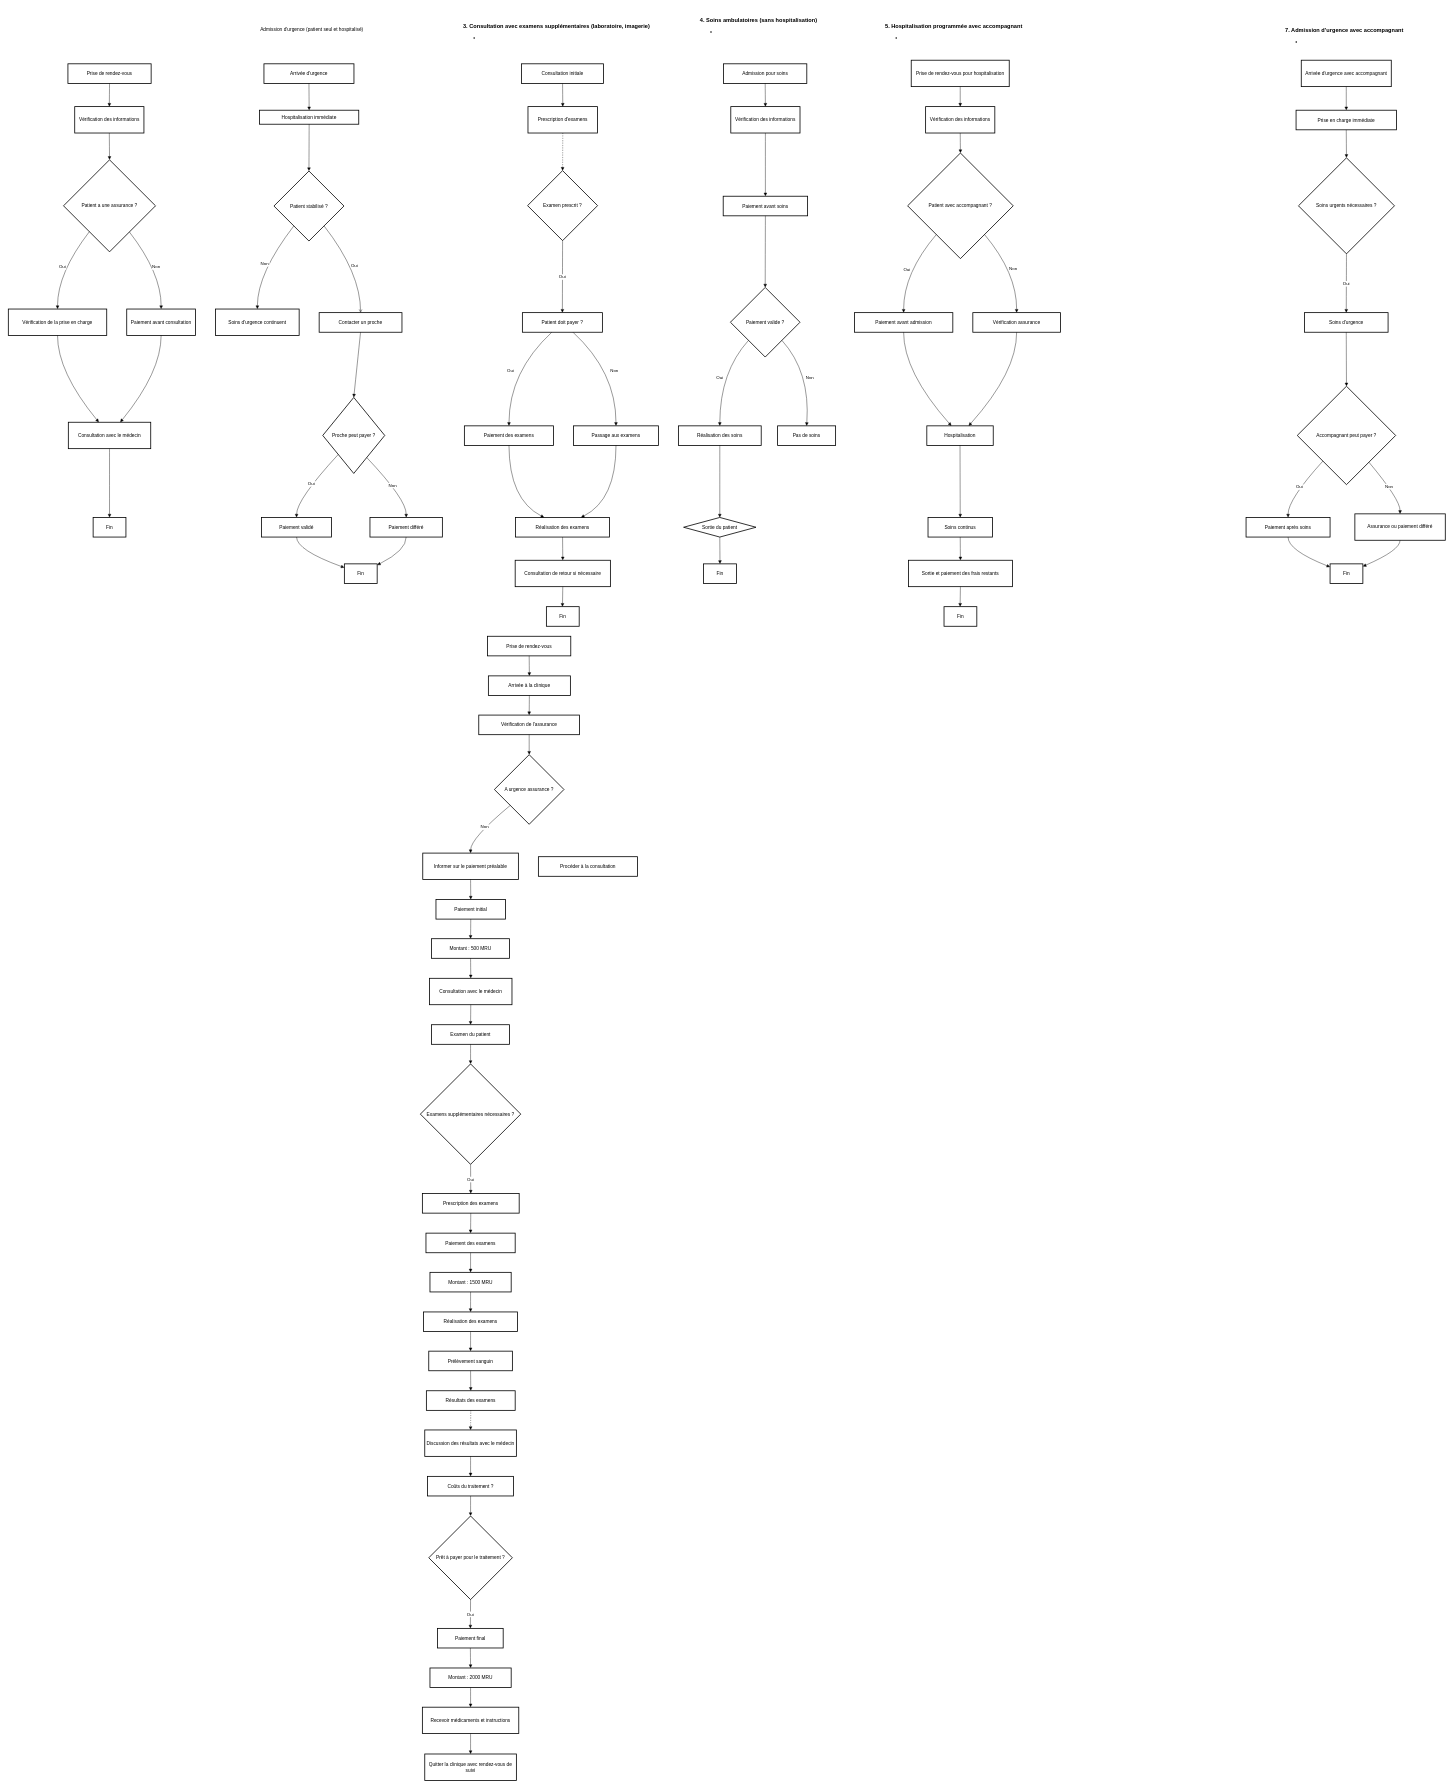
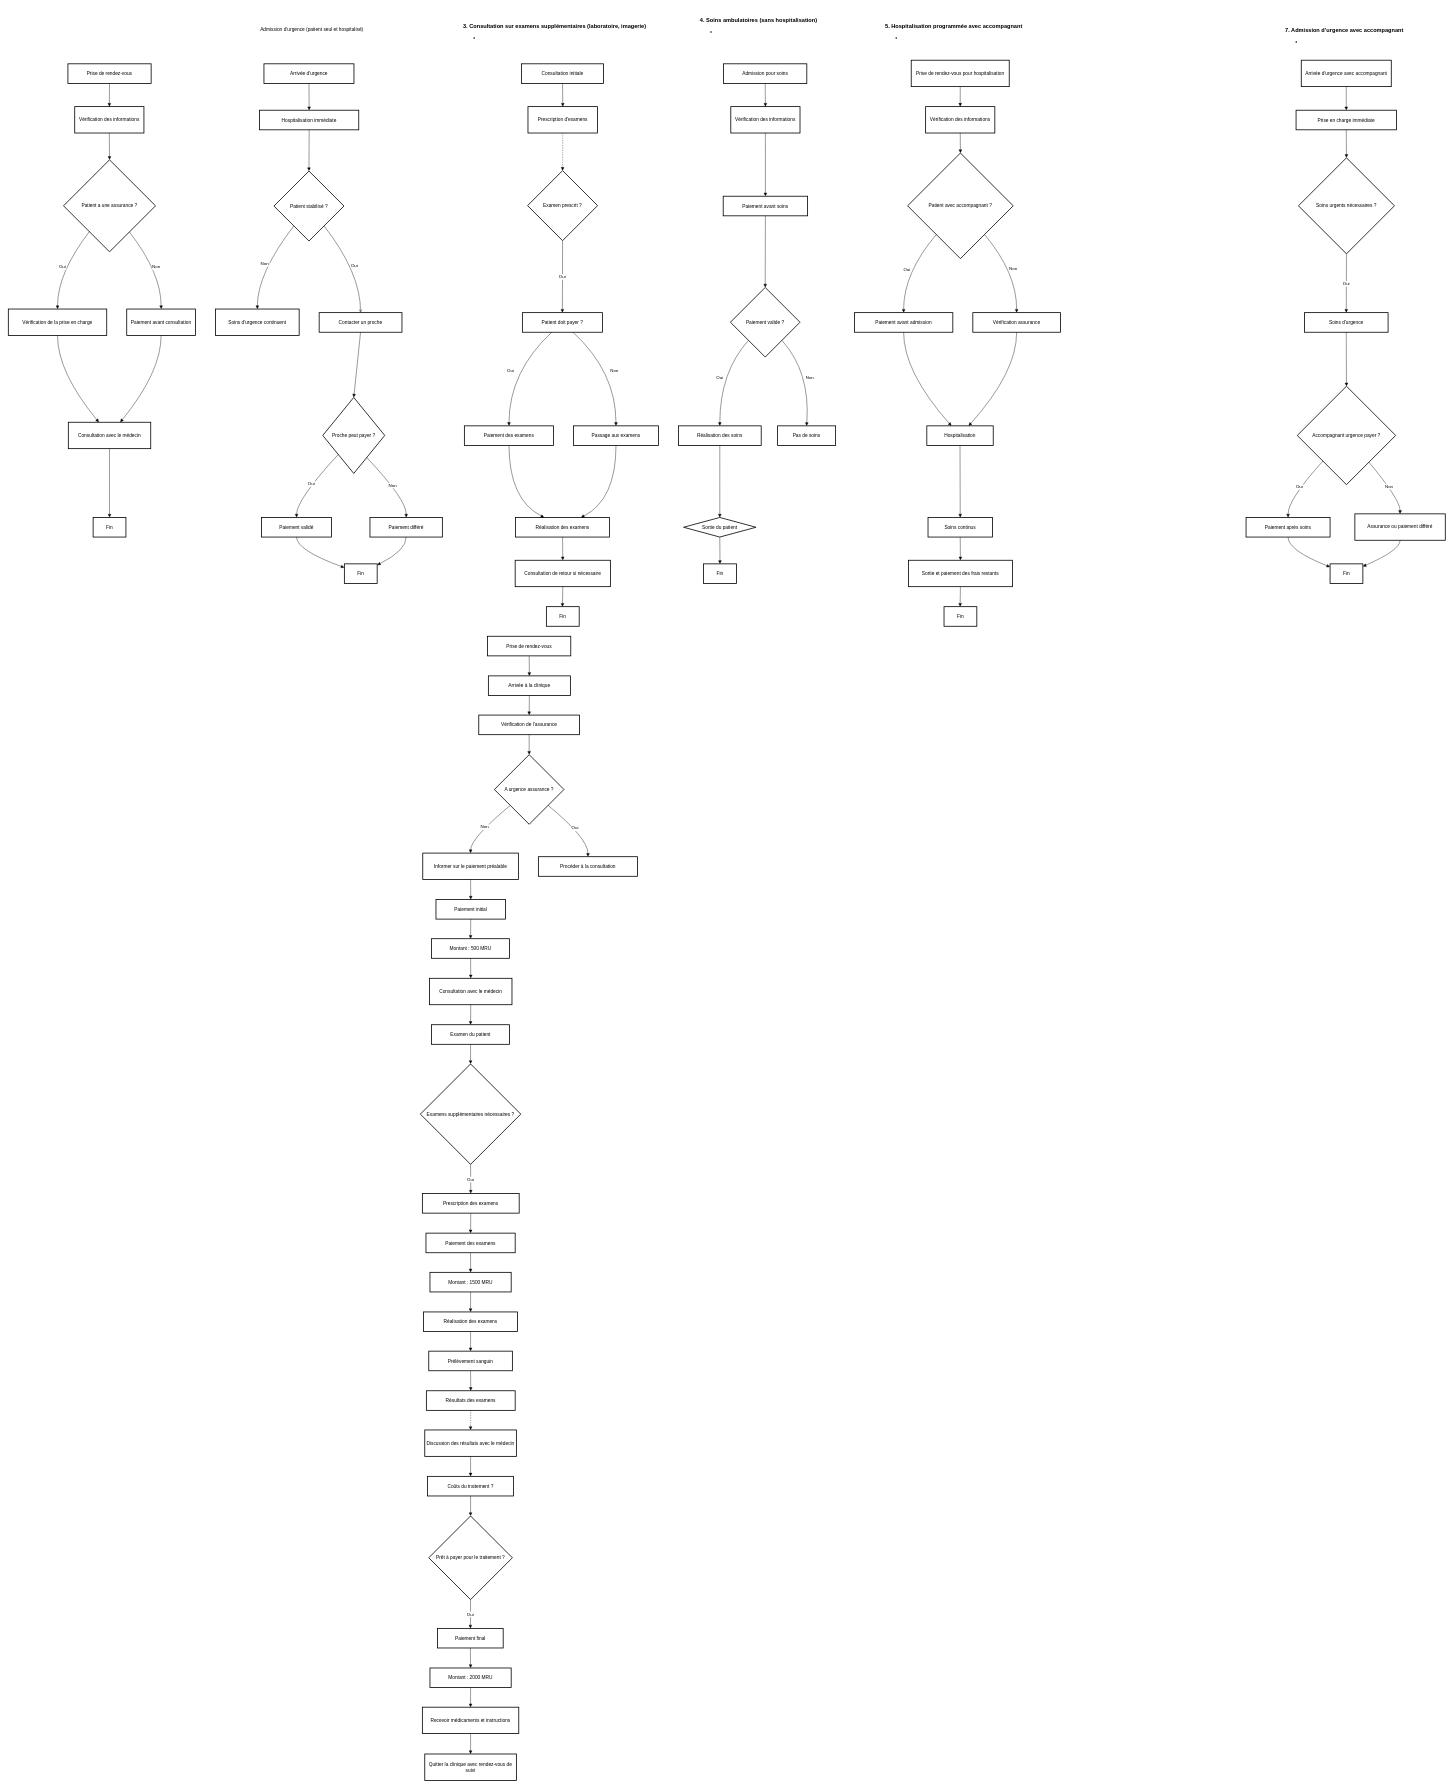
(544, 20) -> (543, 20)
(309, 117) -> (309, 120)
(1346, 435) -> (1346, 435)
none -> (588, 852)
